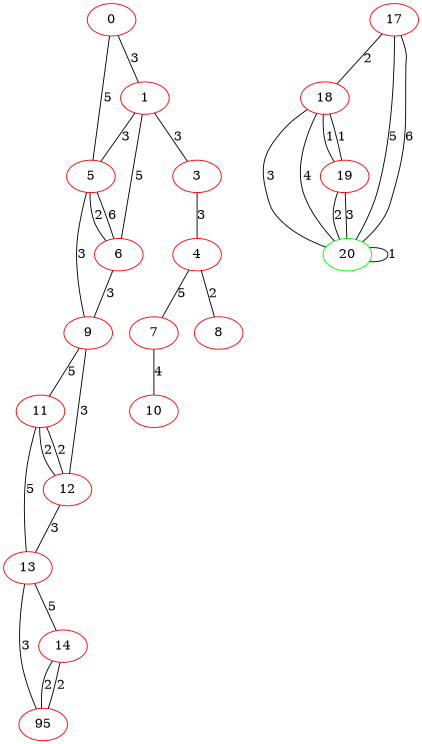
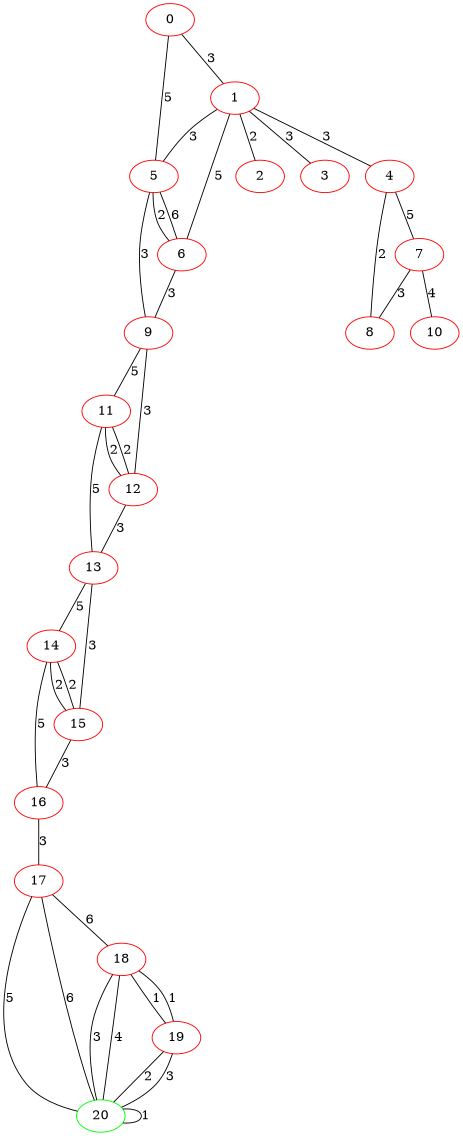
(368, 59) -> (90, 920)
none -> (260, 176)
(197, 216) -> (312, 137)
none -> (395, 294)
(43, 724) -> (78, 724)
none -> (39, 803)
